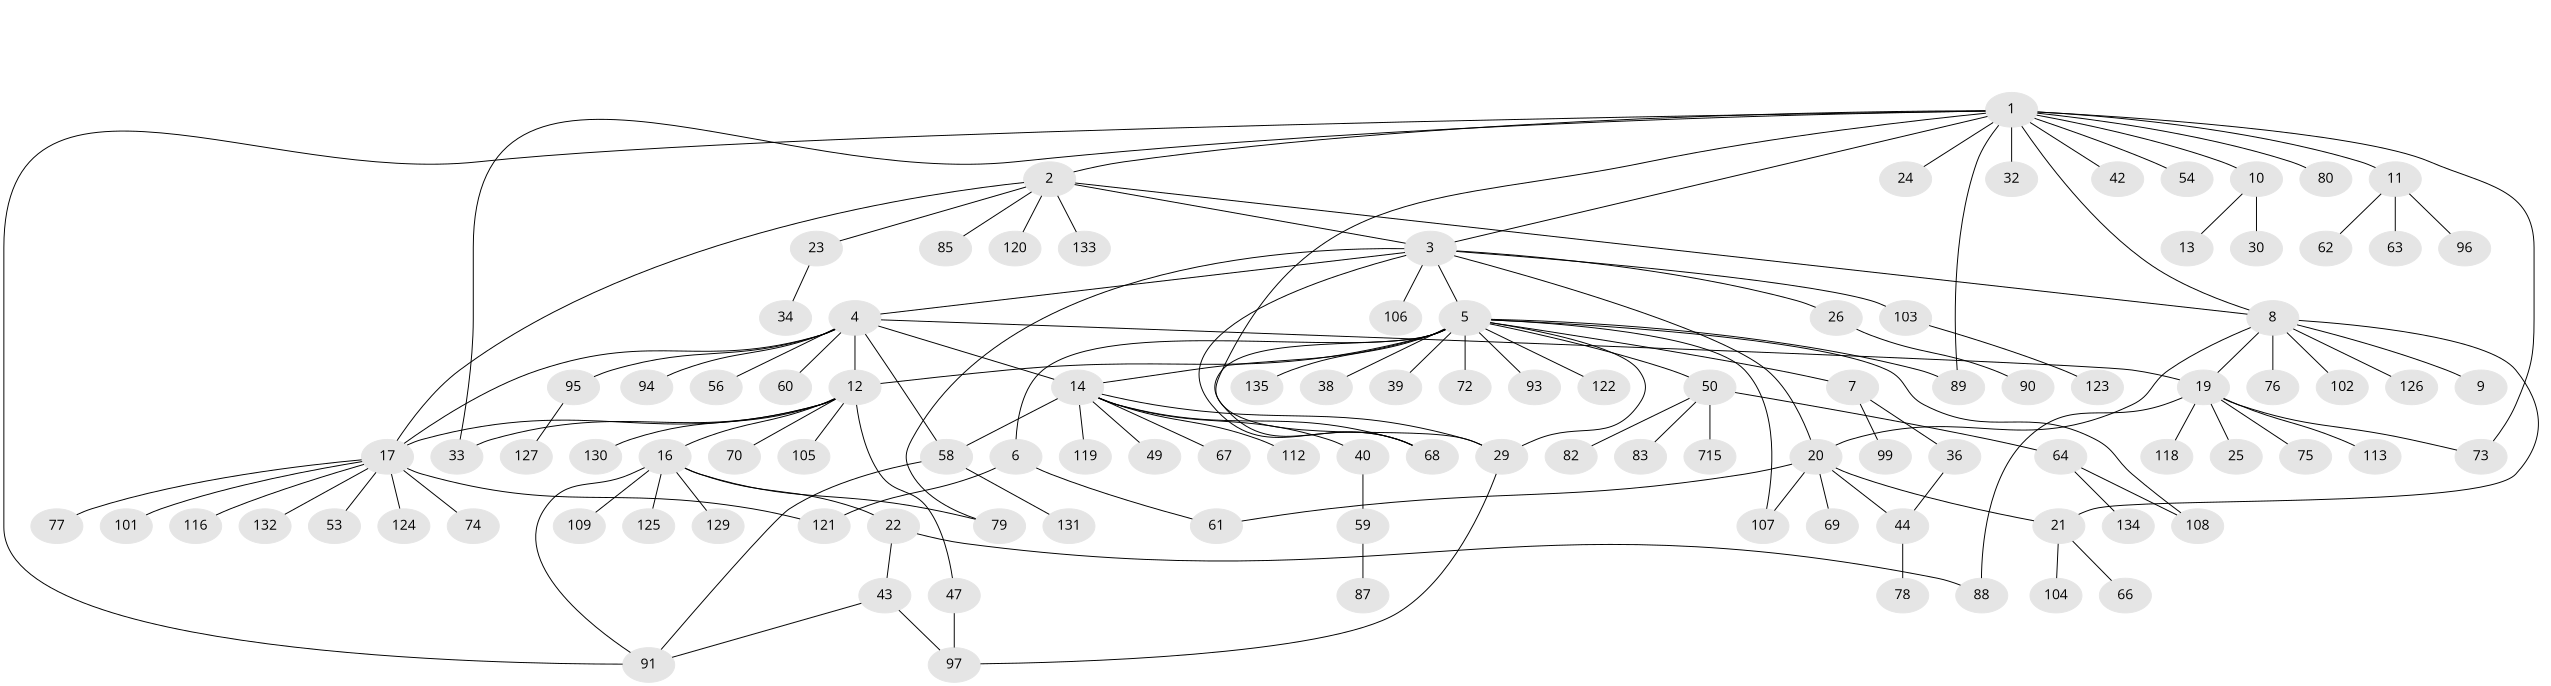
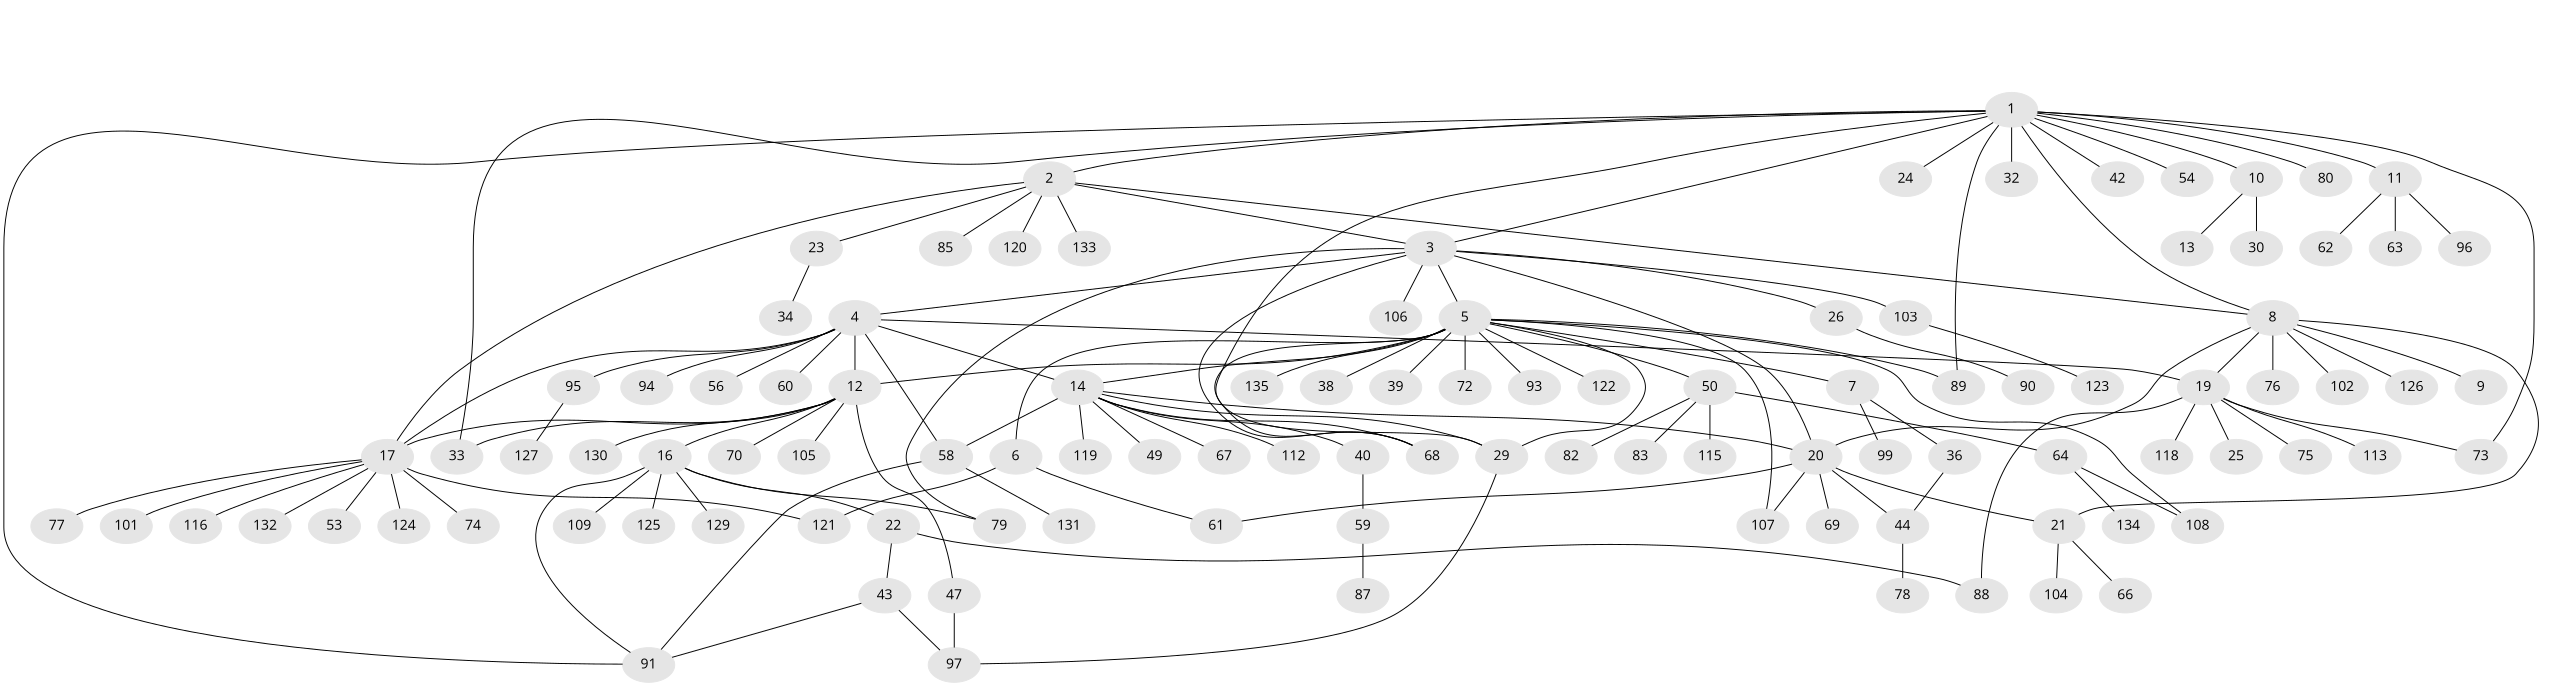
none -> (1448, 416)
(1710, 457) -> (1710, 457)
